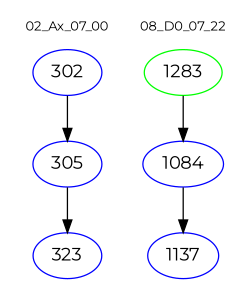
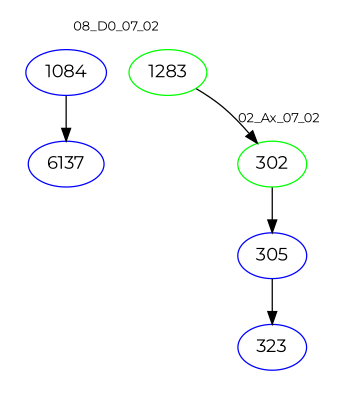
(67, 27) -> (279, 119)
(183, 27) -> (116, 27)
(67, 73) -> (272, 164)
(183, 112) -> (236, 119)
(183, 256) -> (66, 164)
